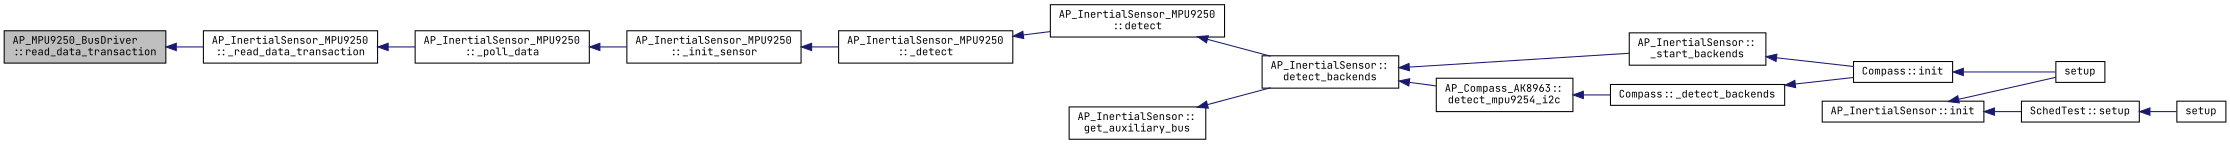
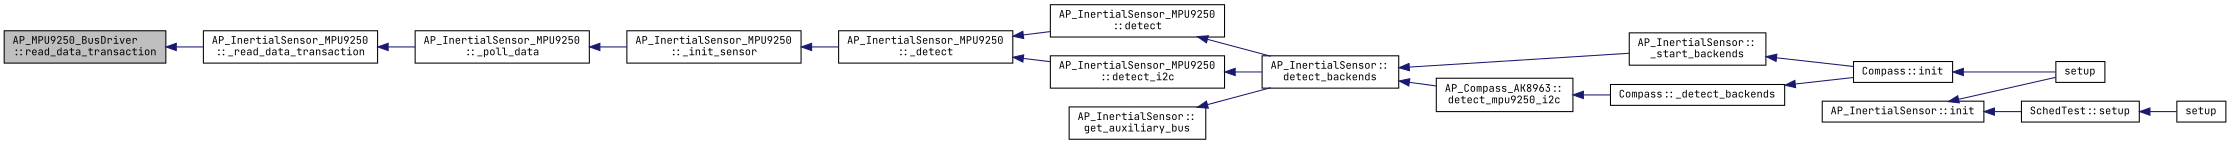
none -> (1137, 72)
(1505, 95) -> (1505, 95)
